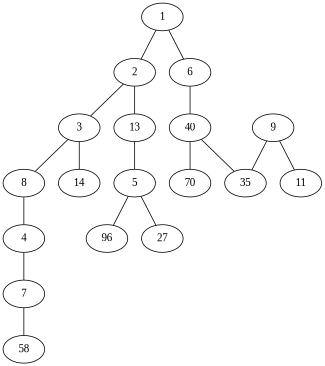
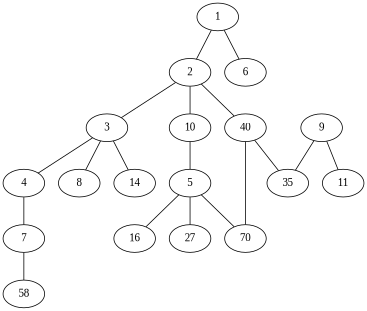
(190, 100) -> (218, 100)
(135, 128) -> (190, 128)
(24, 211) -> (65, 155)
none -> (218, 211)
(107, 239) -> (135, 239)
